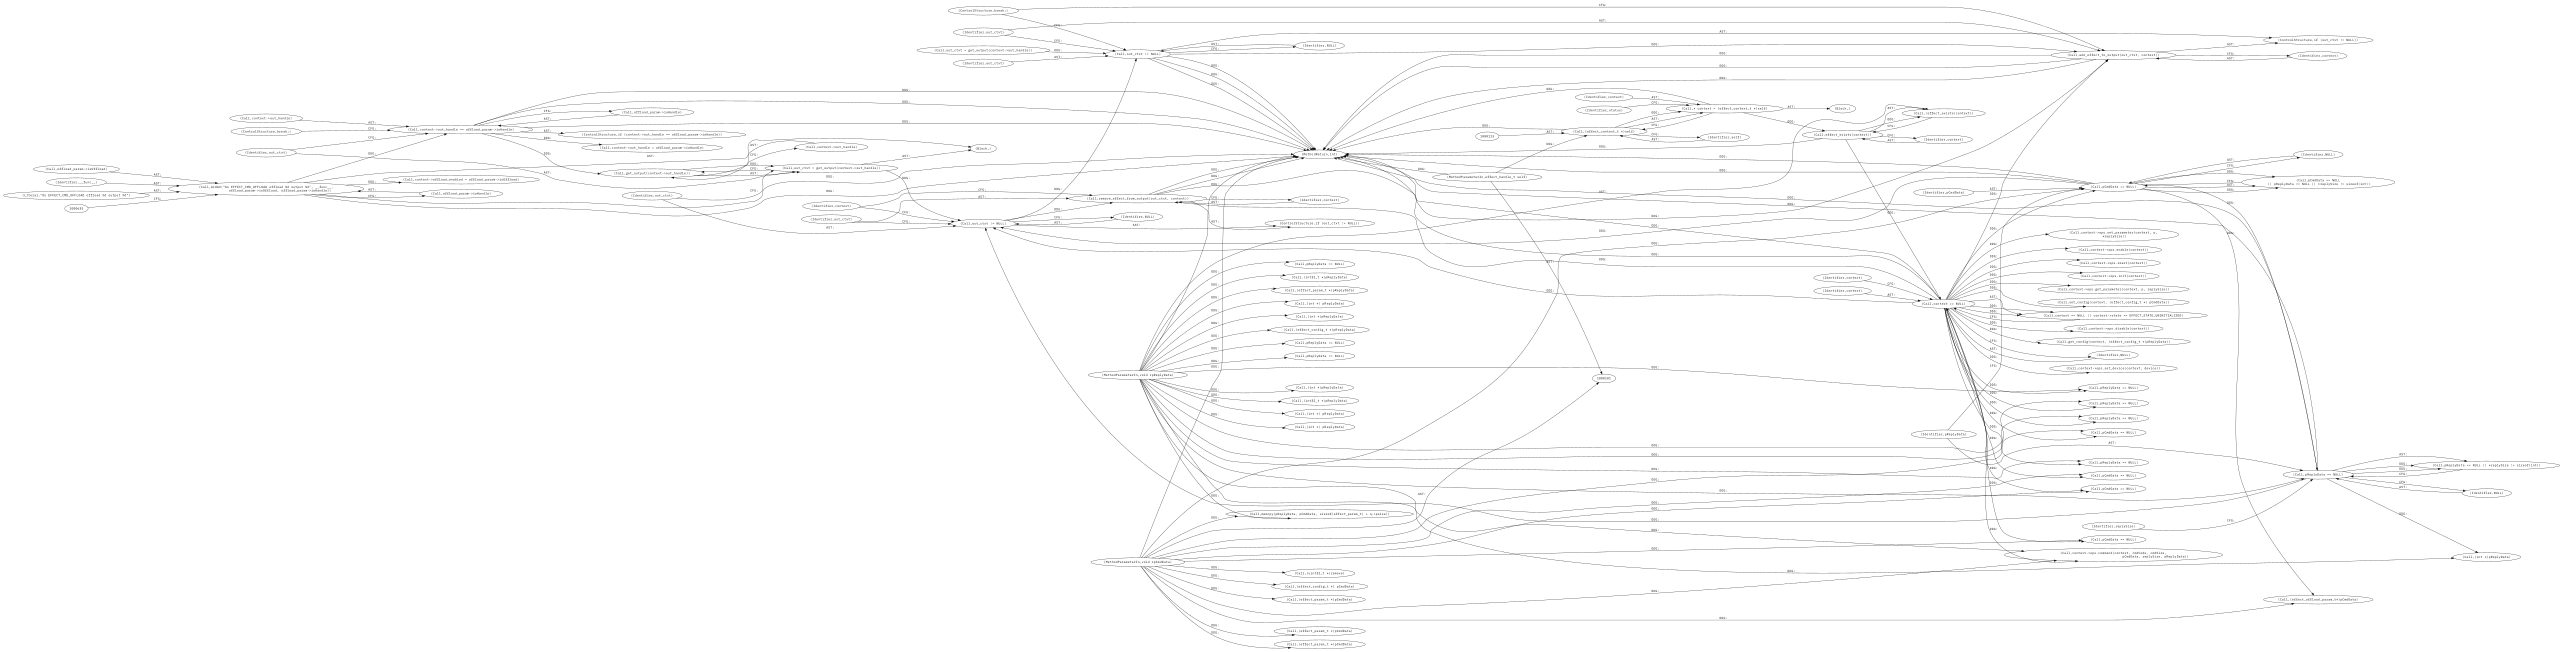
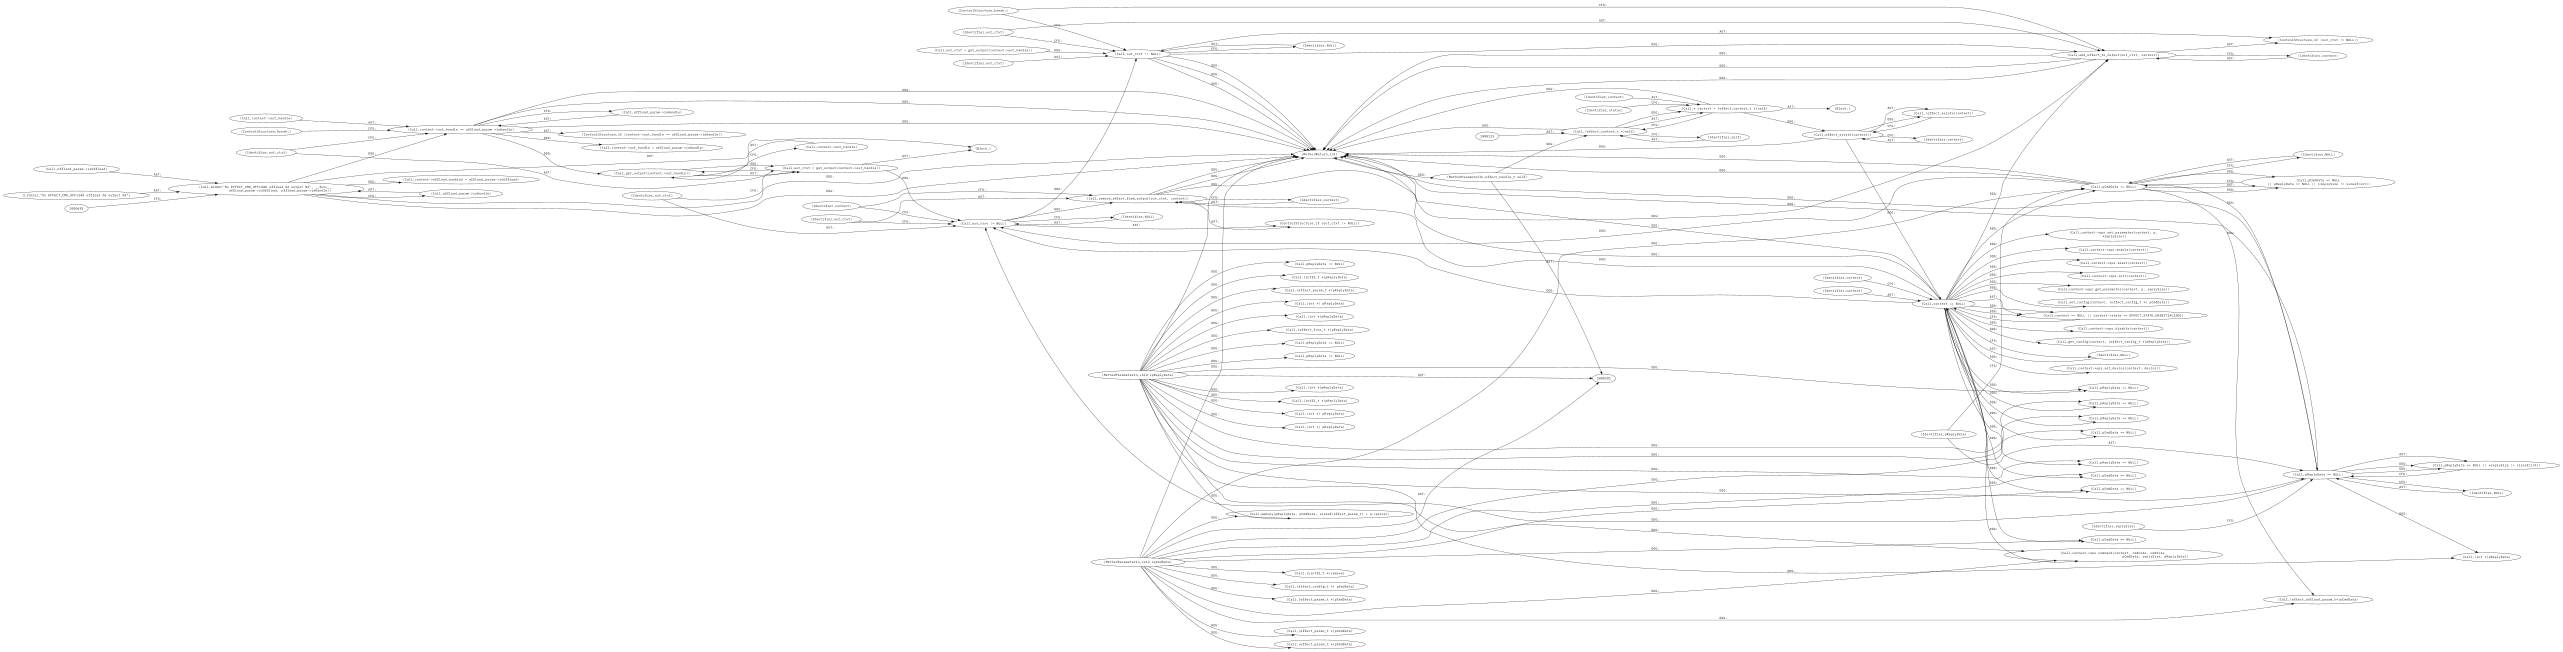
(1399, 168) -> (1381, 170)
(76, 182) -> none
(1944, 192) -> none
(1502, 216) -> (1389, 377)
(1320, 330) -> (1320, 330)
